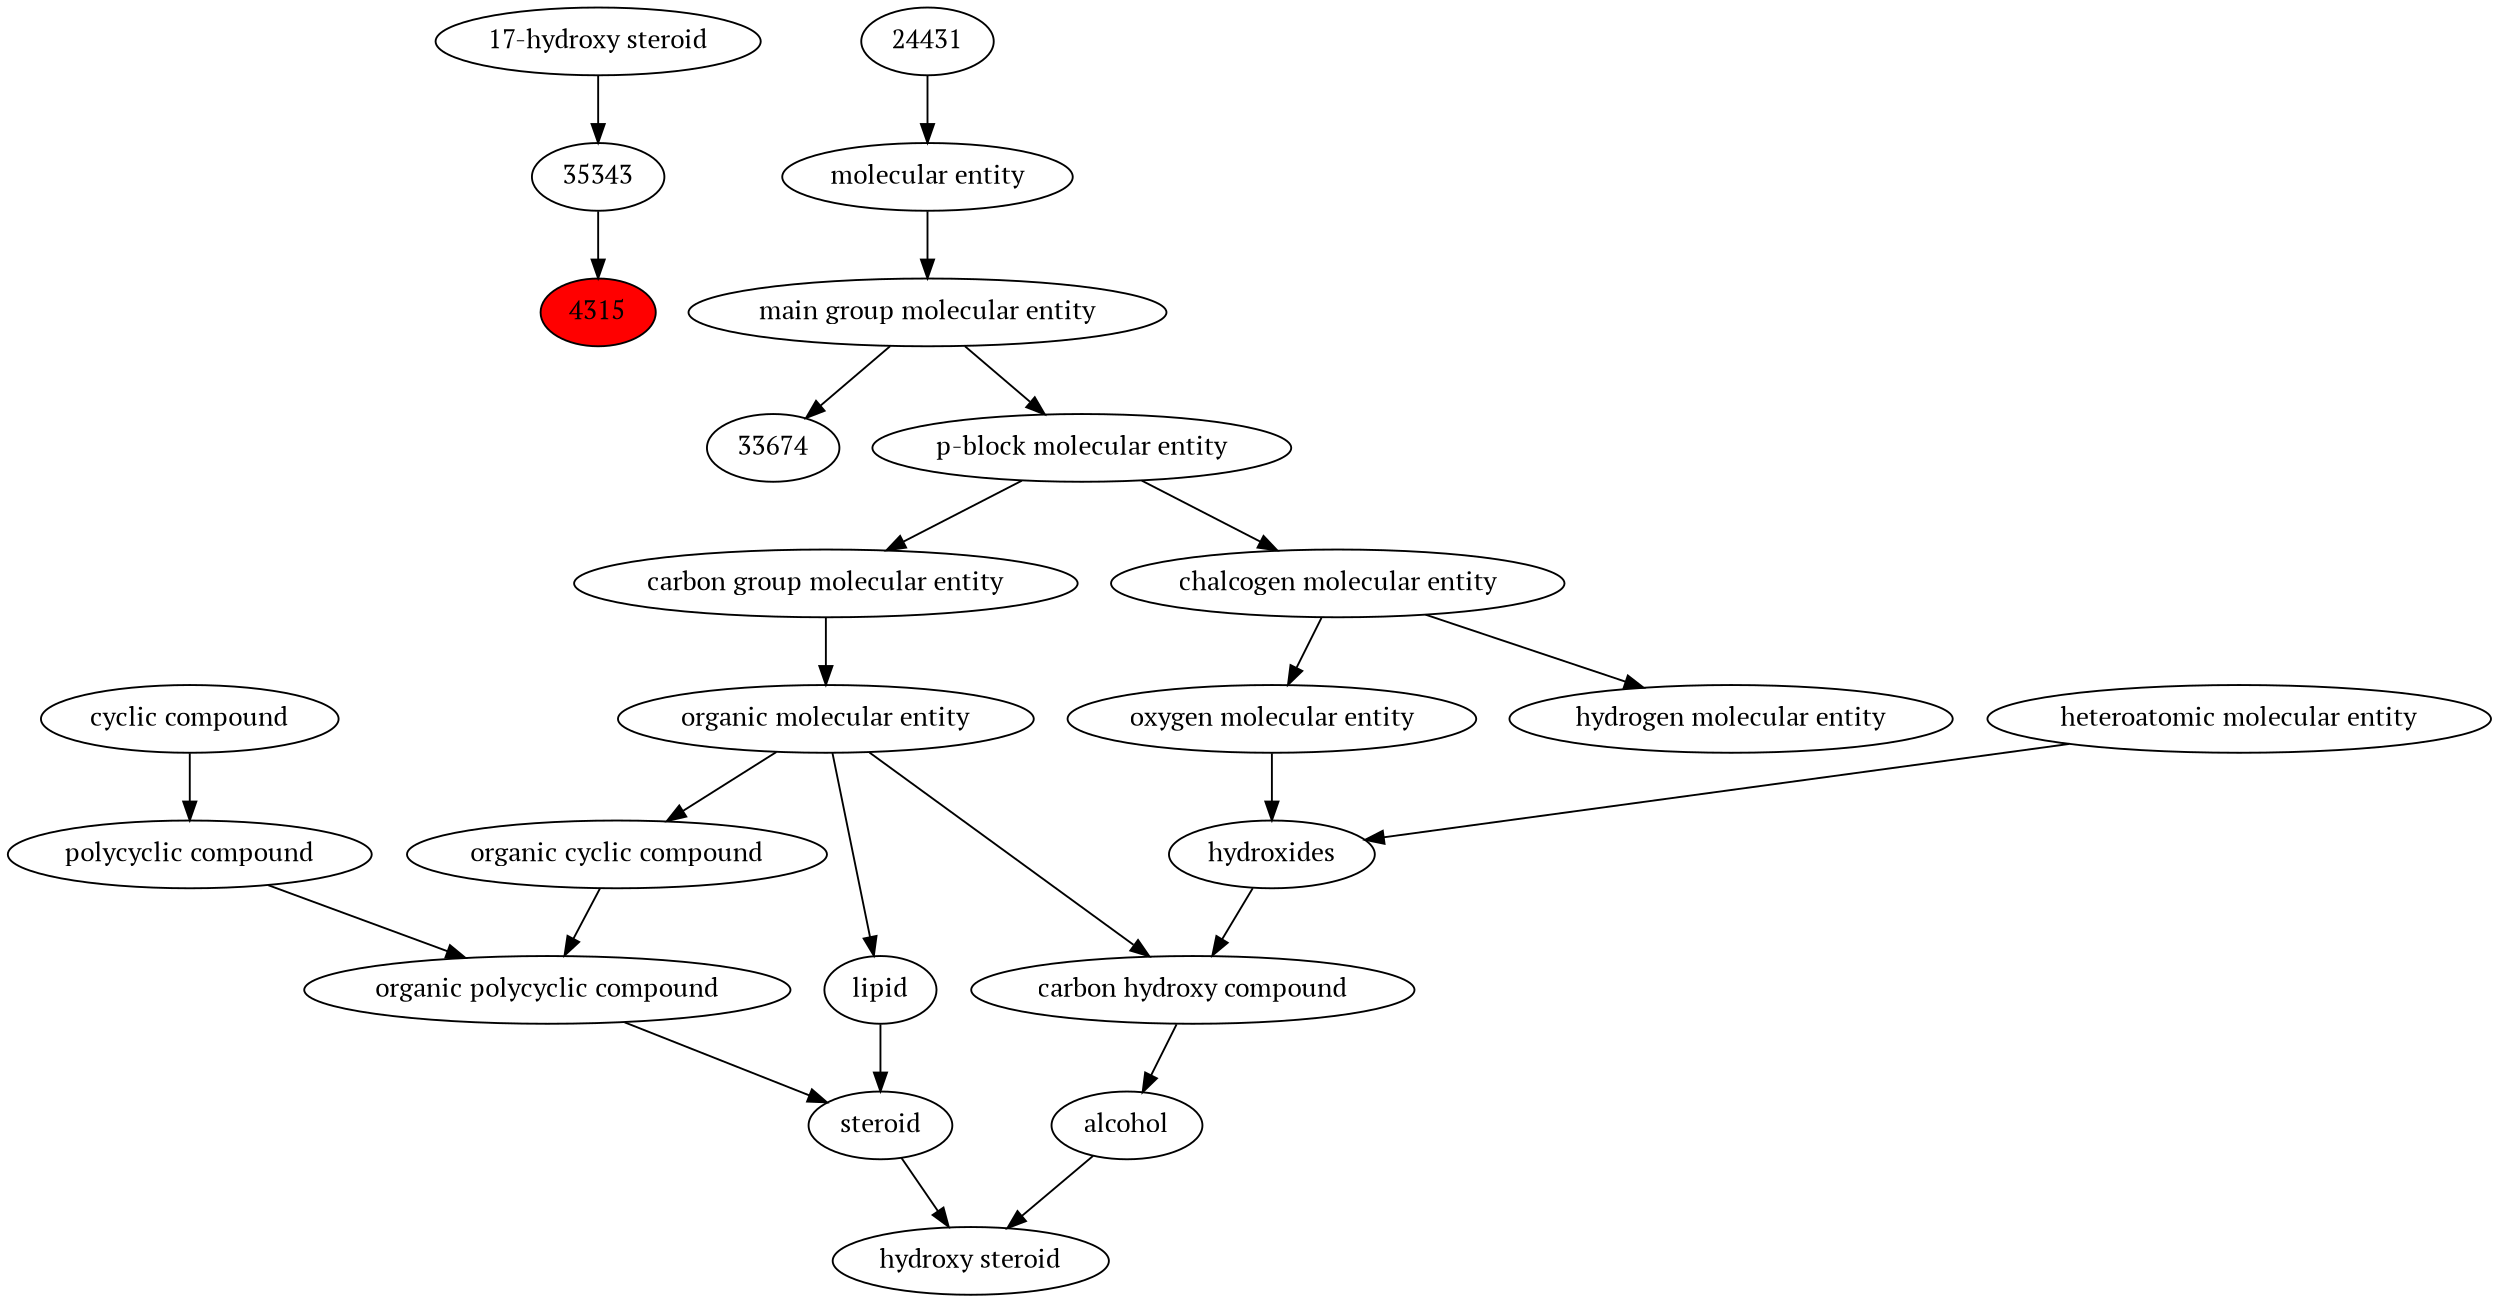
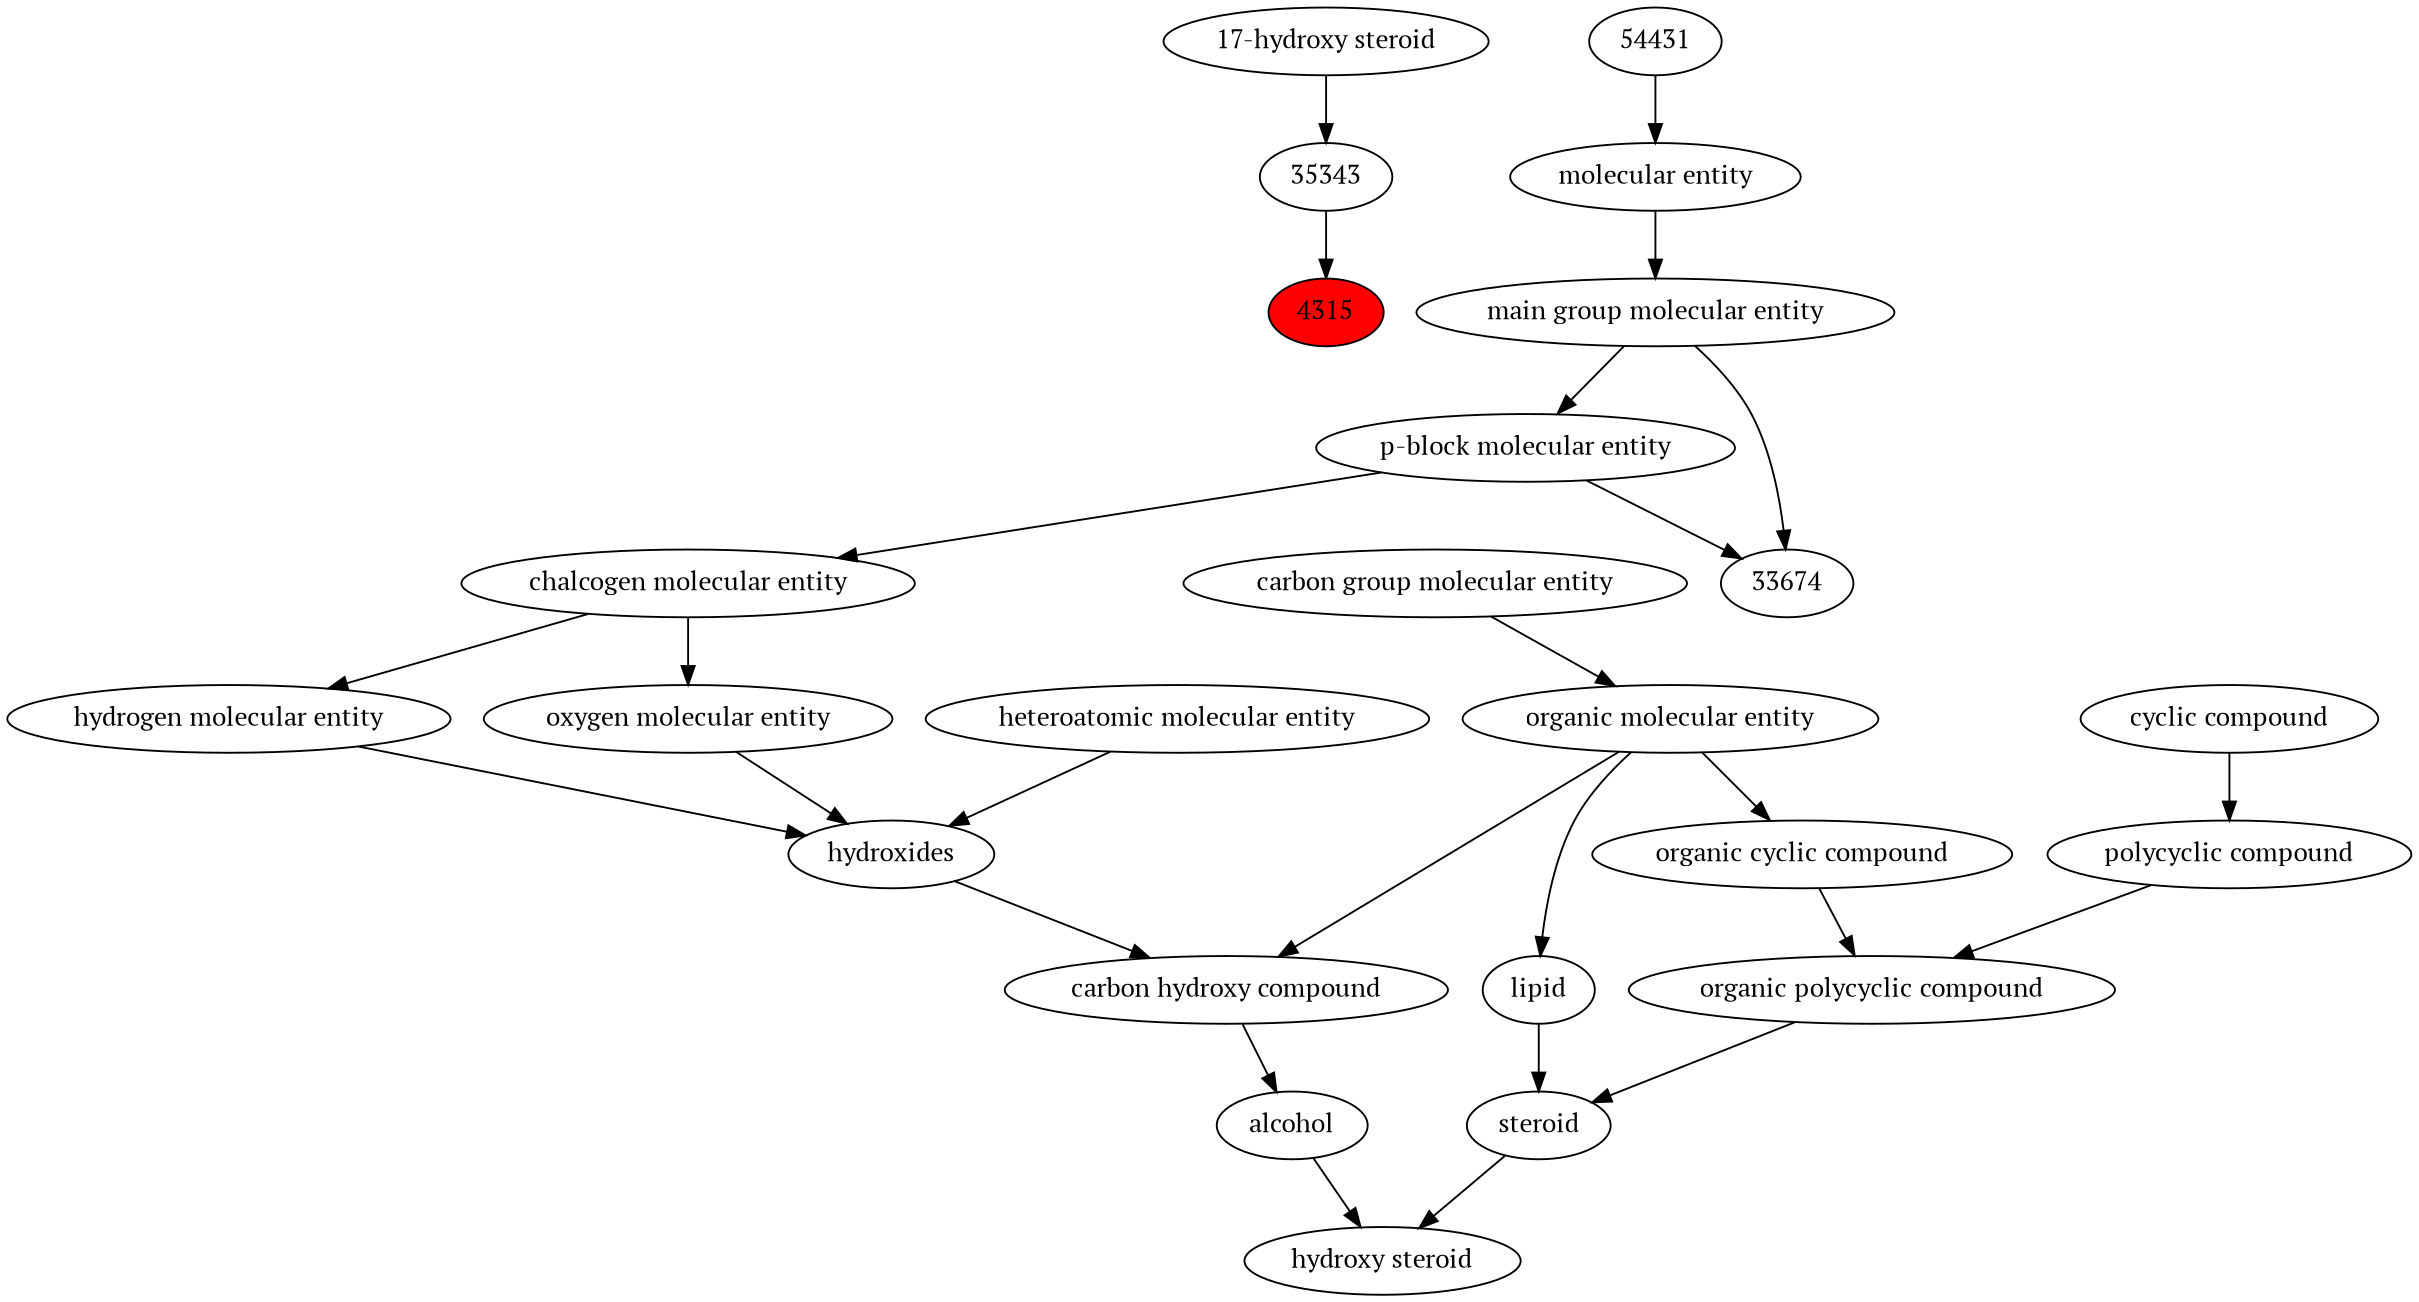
(927, 41) -> (1655, 41)
(963, 511) -> (1655, 515)
none -> (573, 789)
